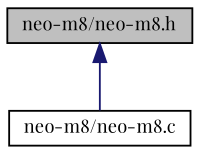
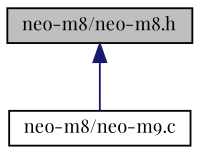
(100, 128) -> (100, 128)
